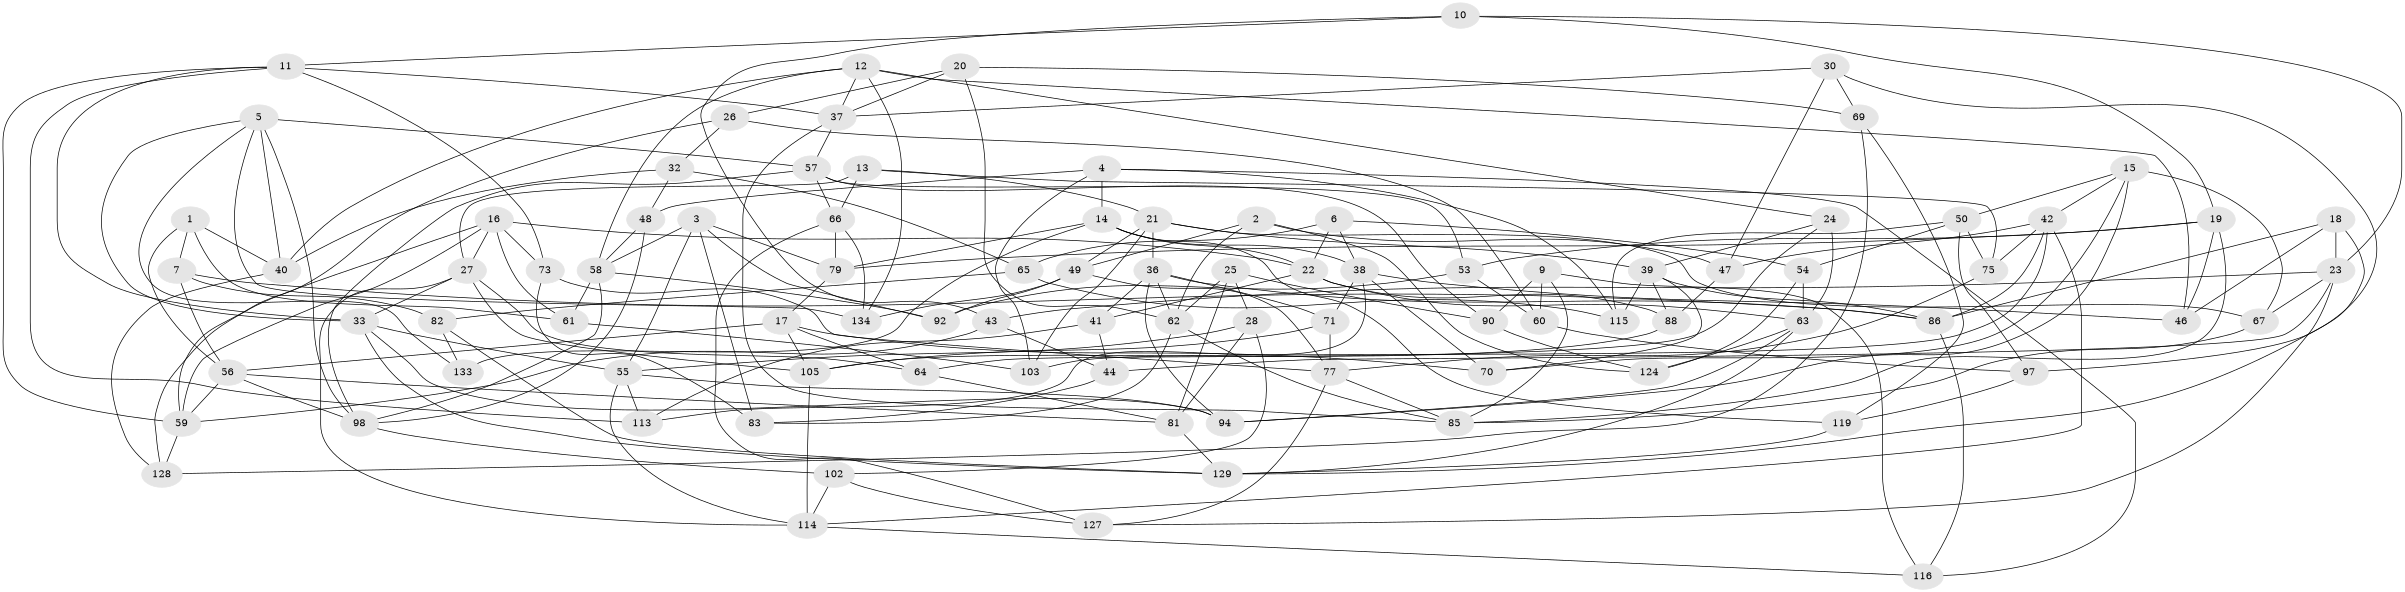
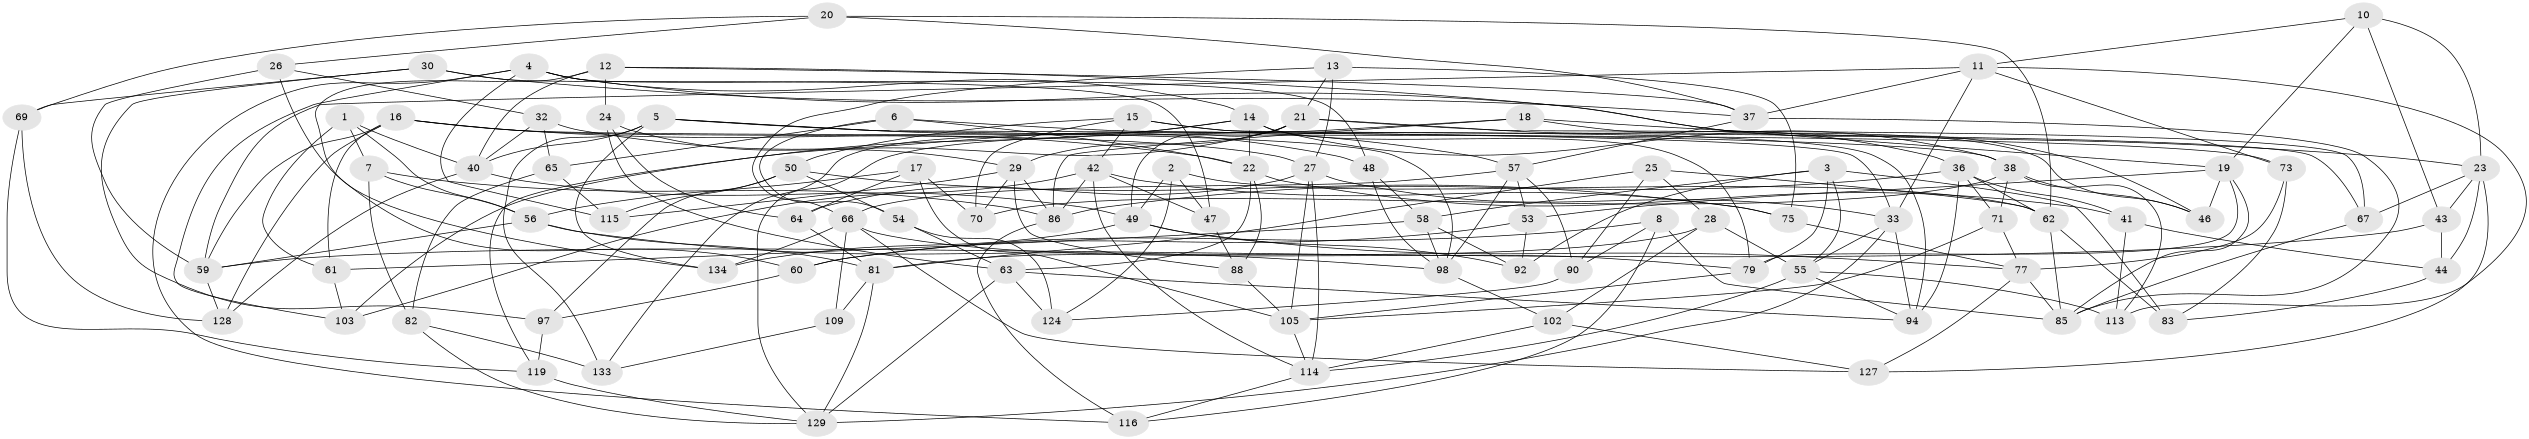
none -> (1210, 94)
(685, 118) -> none
none -> (756, 195)
(1543, 271) -> (1660, 220)
(1647, 271) -> (1016, 169)
(804, 301) -> (1531, 295)
none -> (834, 322)
